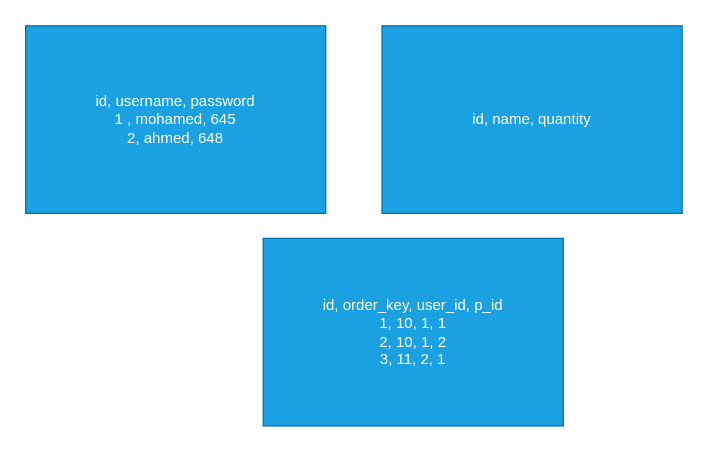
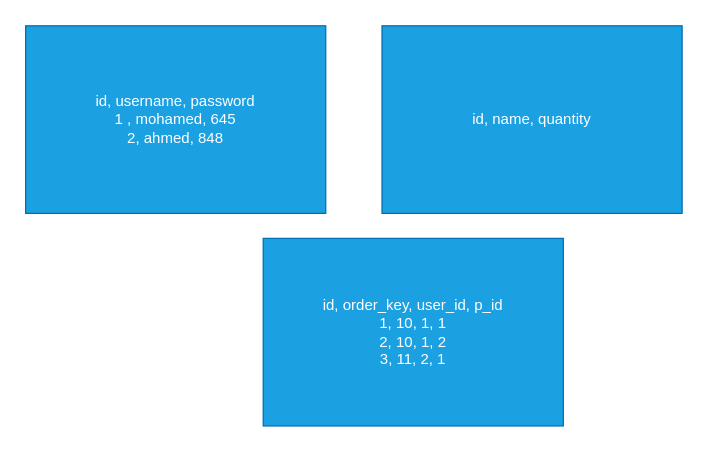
(176, 119) -> (176, 119)
